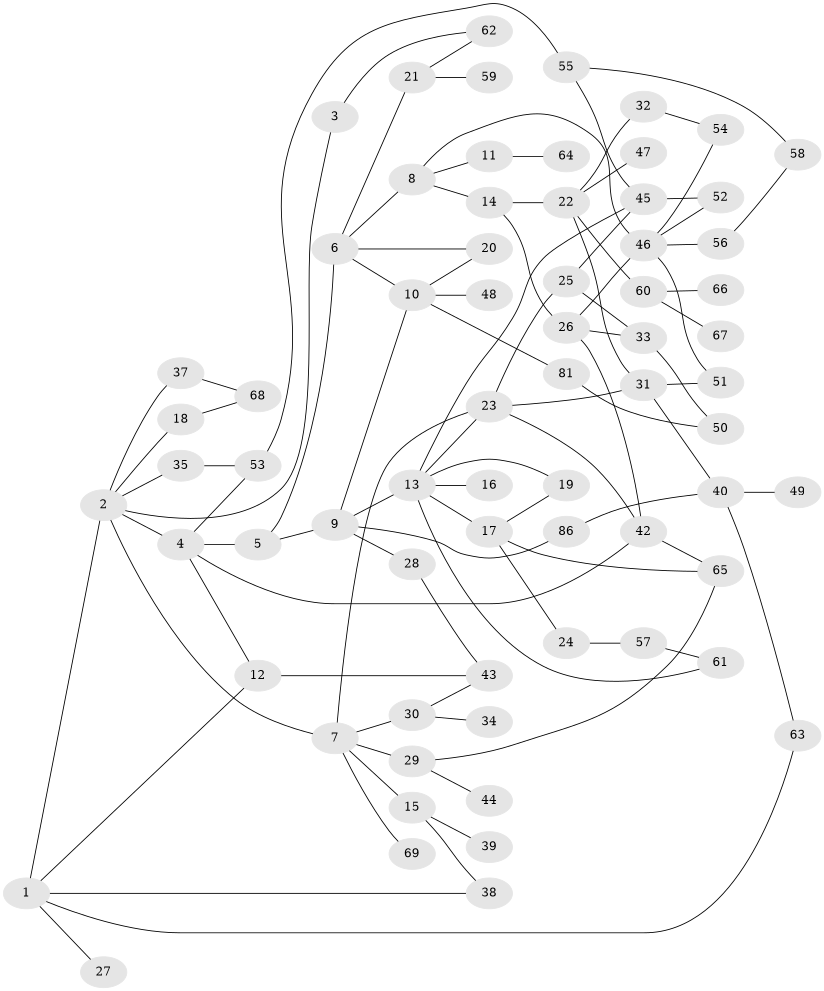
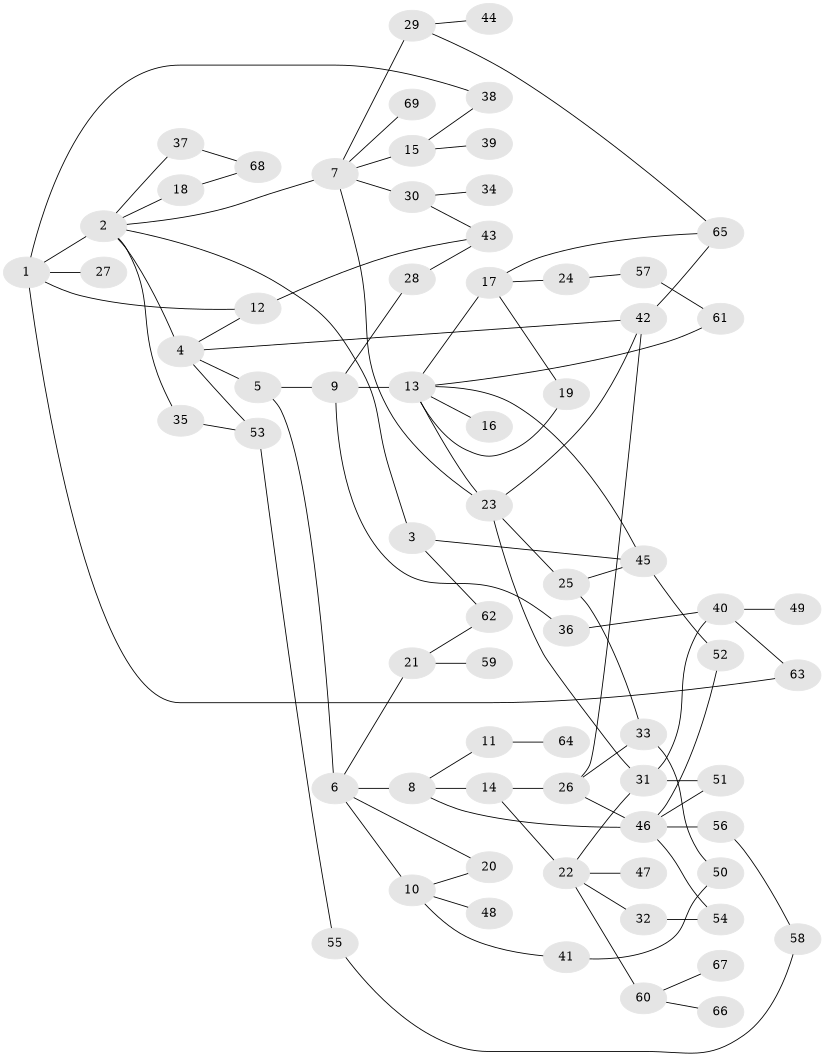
(602, 135) -> (523, 549)
(566, 374) -> (566, 957)
(374, 410) -> none
(566, 532) -> (566, 631)
